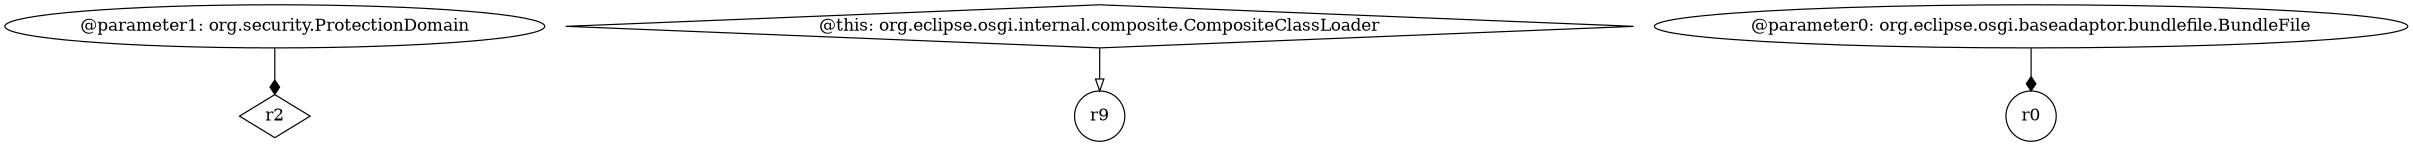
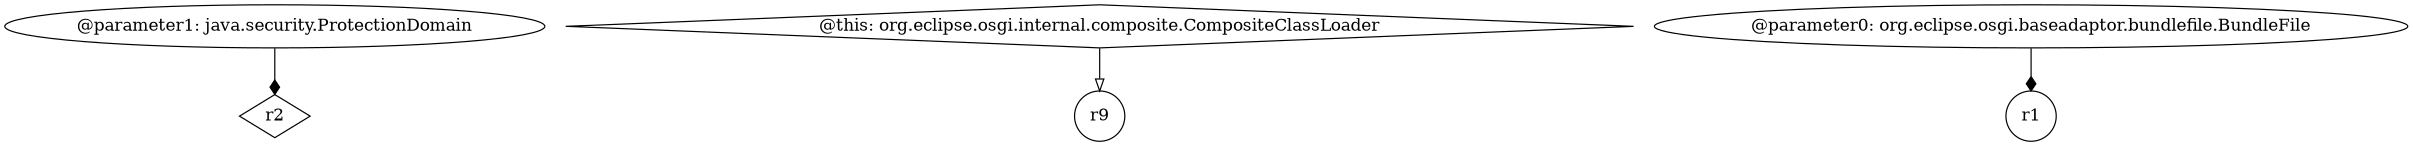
(275, 26) -> (275, 26)
(2031, 116) -> (2031, 116)
